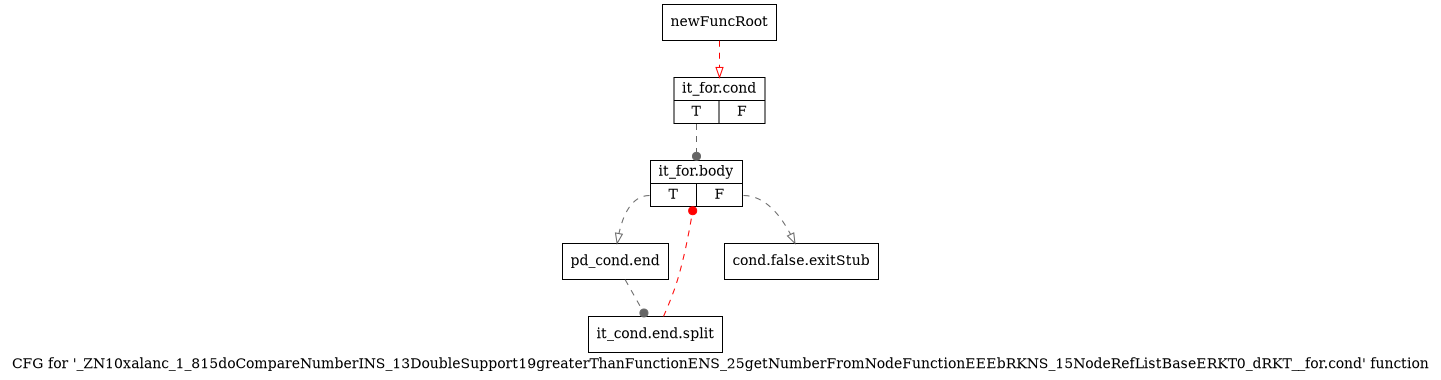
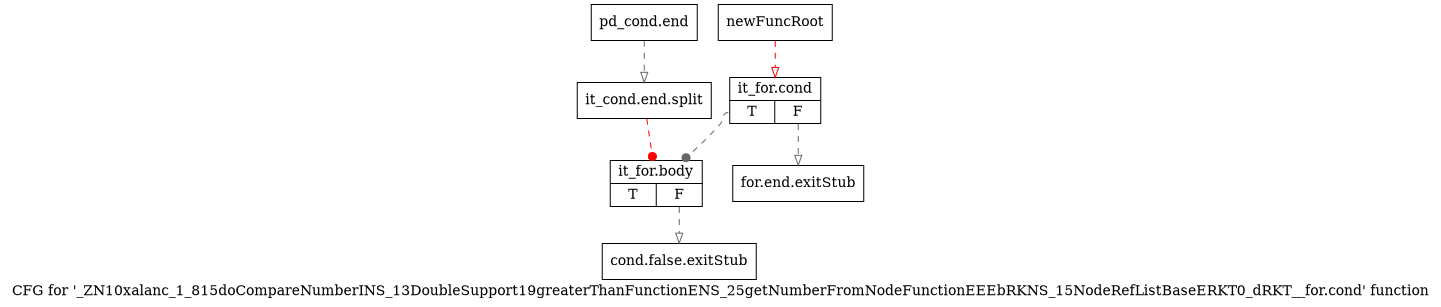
none -> (798, 184)
(628, 209) -> none
(634, 295) -> (644, 56)
